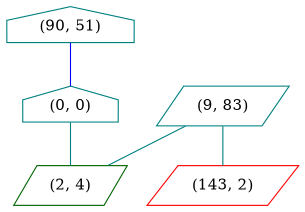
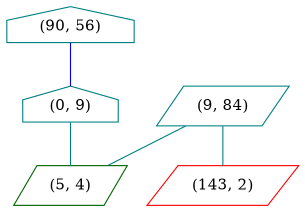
(70, 26) -> (70, 26)
(70, 106) -> (70, 106)
(223, 106) -> (223, 106)
(70, 186) -> (70, 186)
